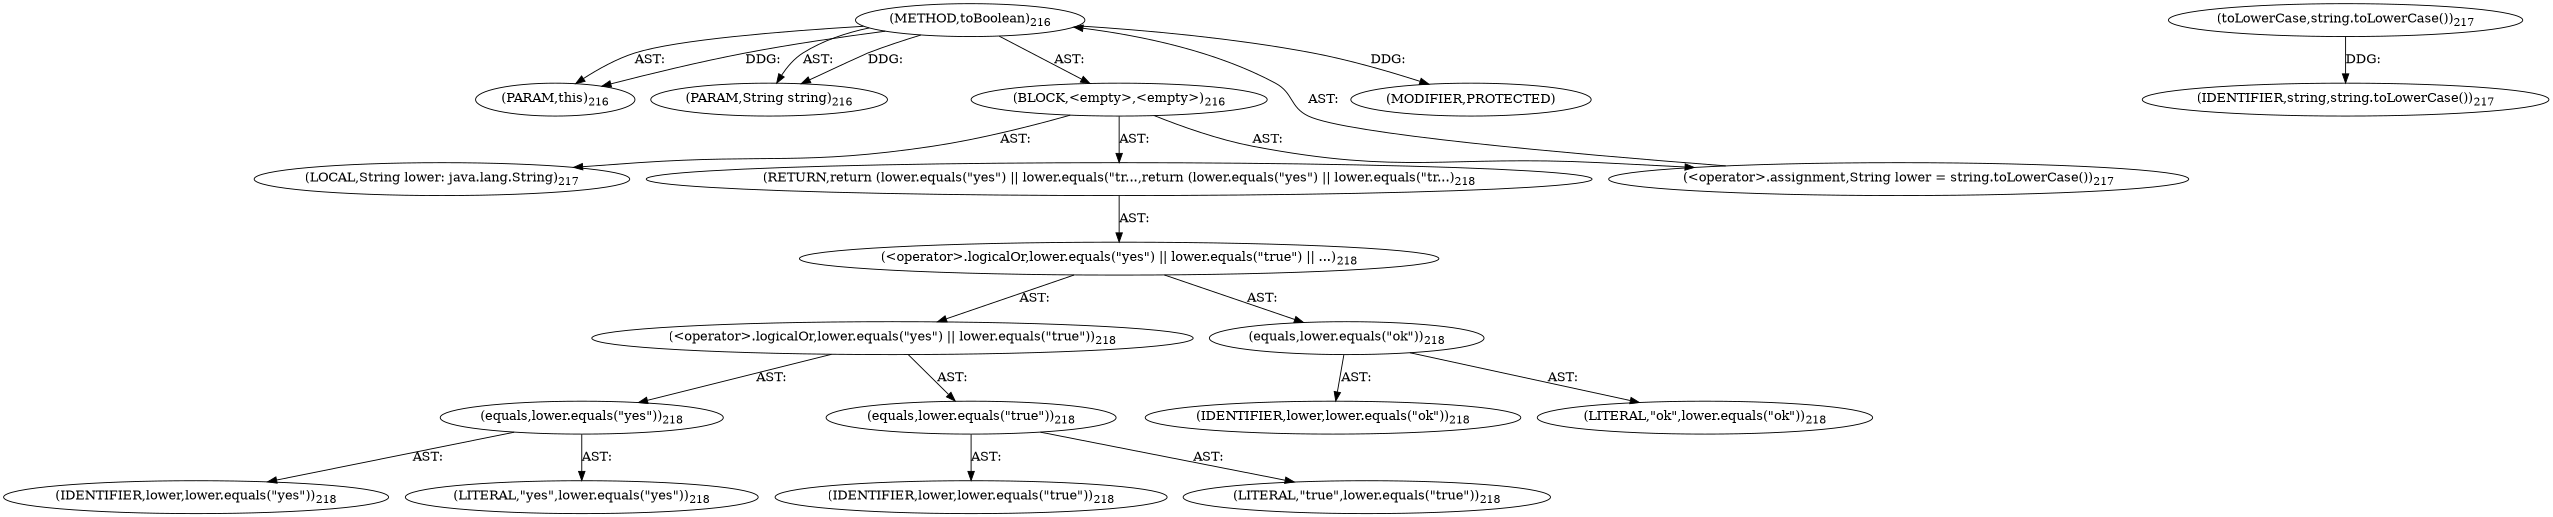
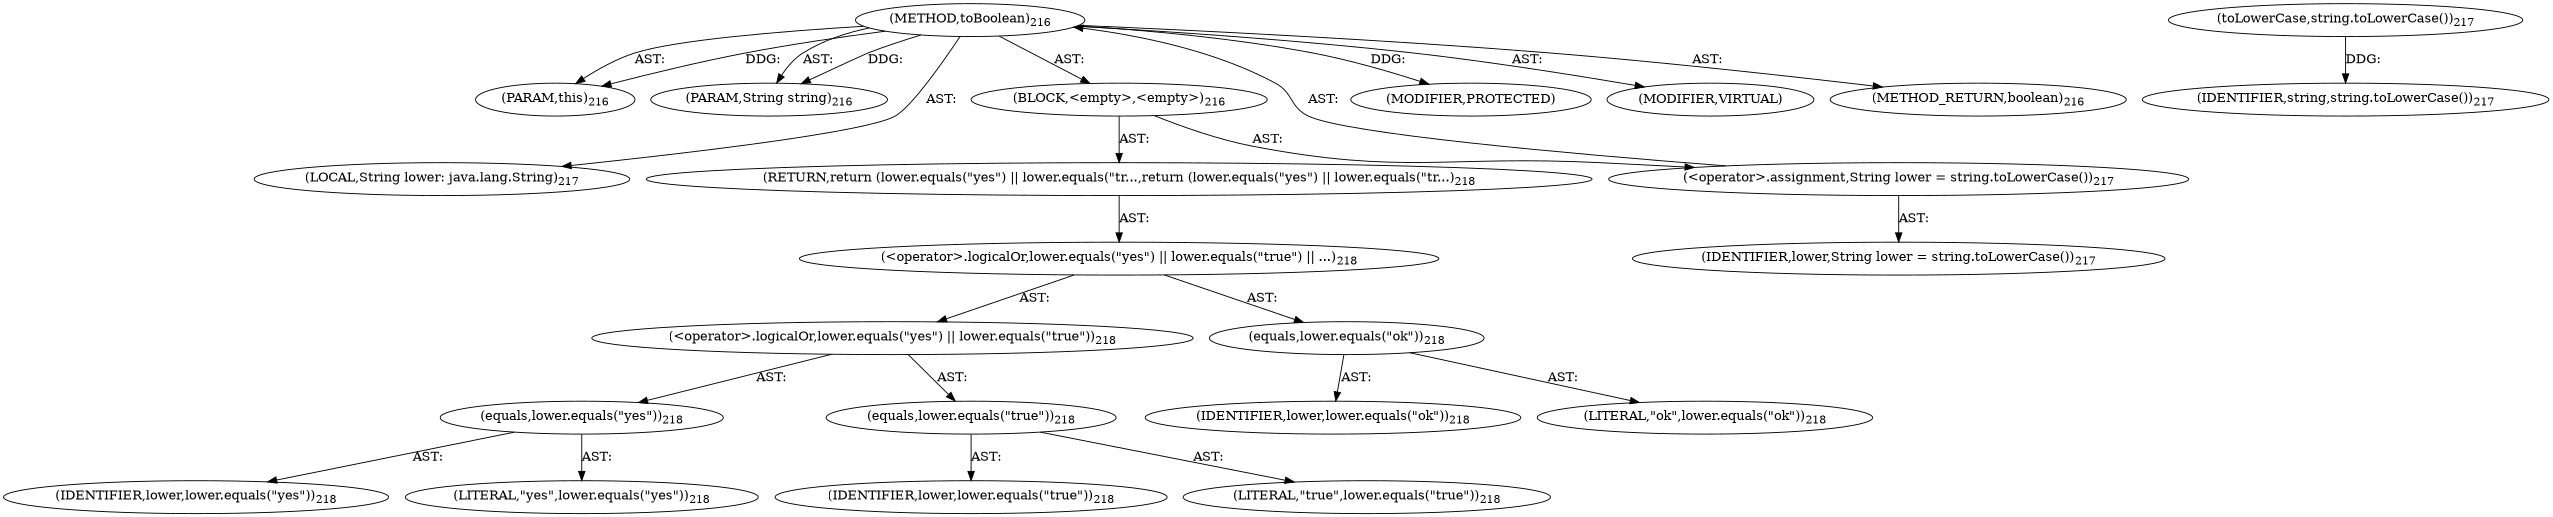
none -> (1710, 100)
none -> (1978, 100)
(828, 157) -> (785, 139)
none -> (1899, 259)
